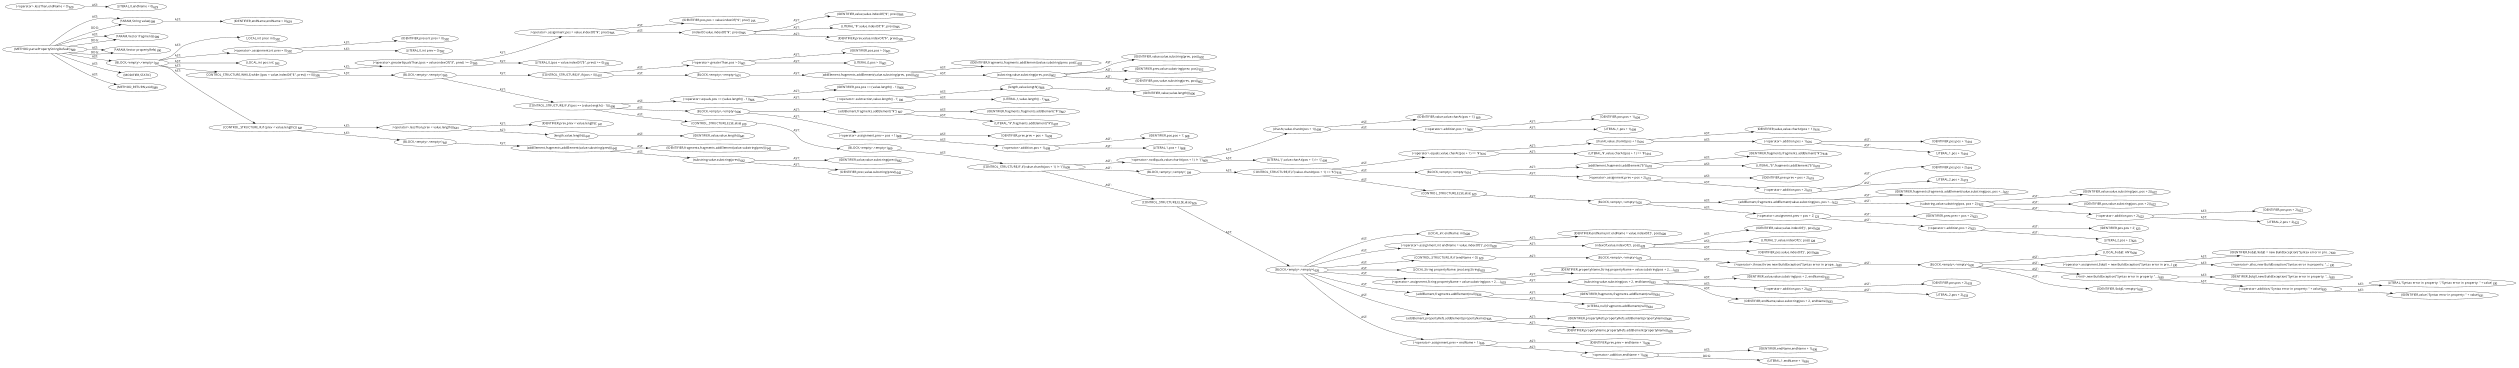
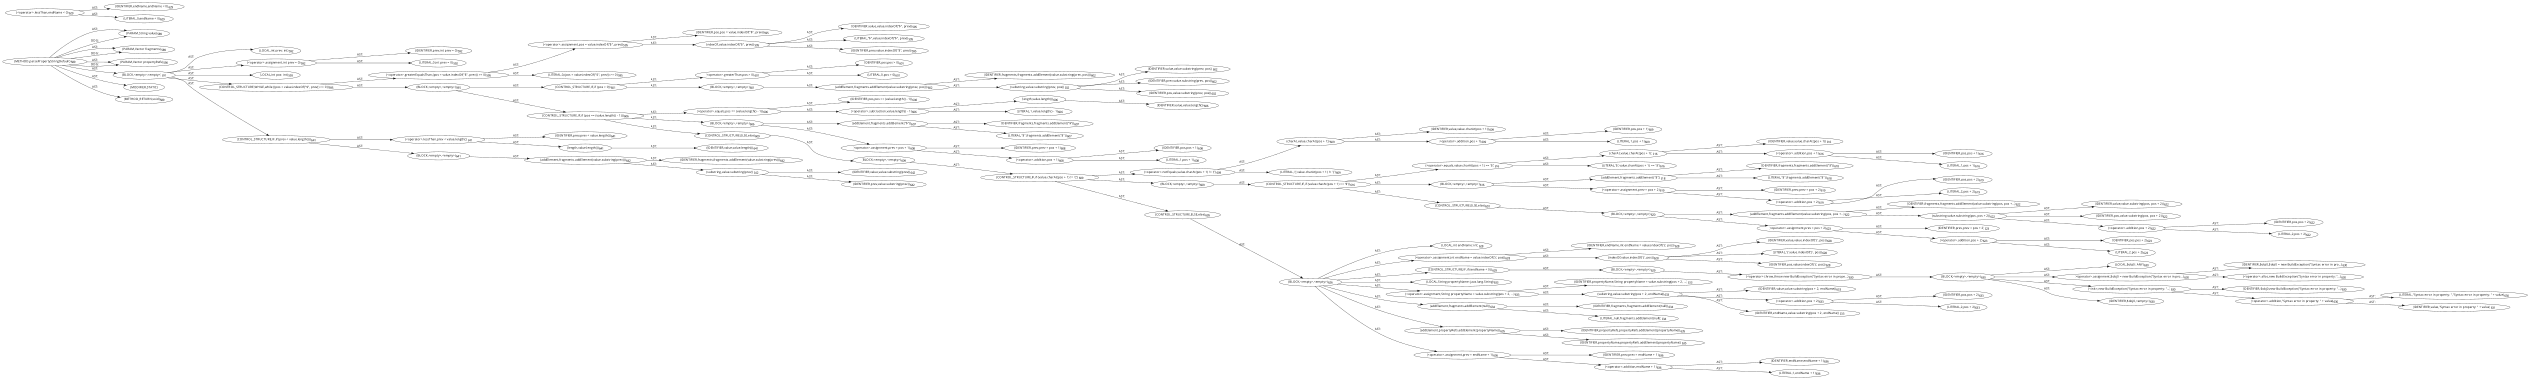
(192, 21) -> (93, 10)
(1707, 356) -> (1720, 368)
